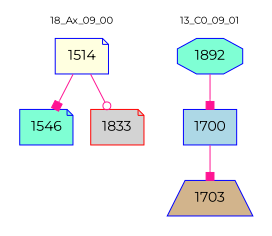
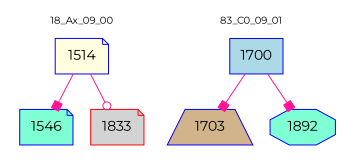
(210, 21) -> (251, 21)
(210, 87) -> (277, 88)
